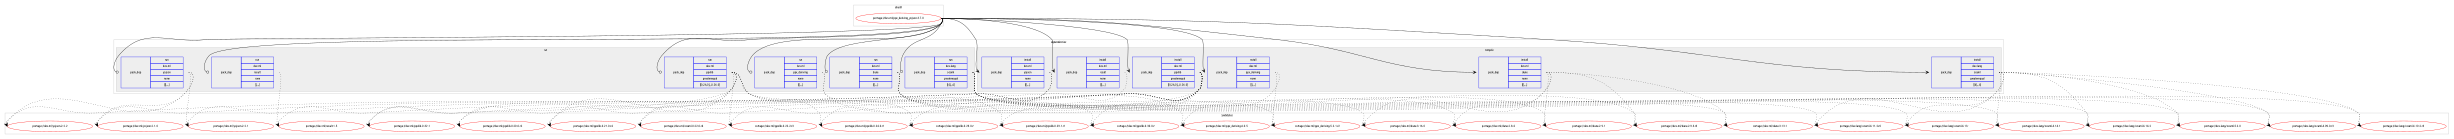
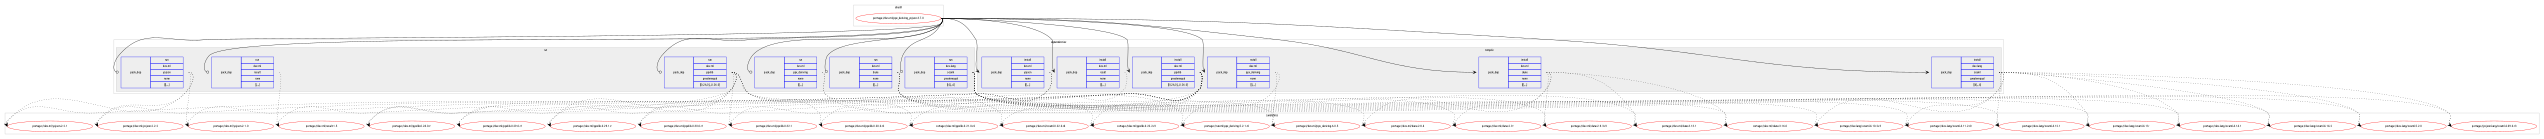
(1317, 126) -> (1227, 126)
none -> (2042, 126)
(2313, 126) -> (2494, 126)
